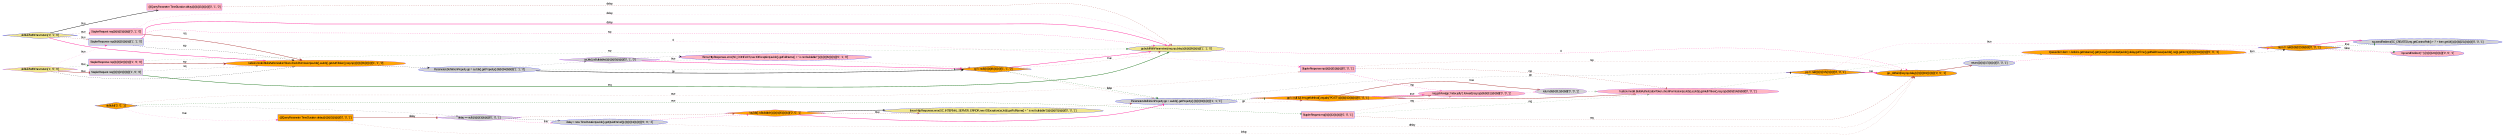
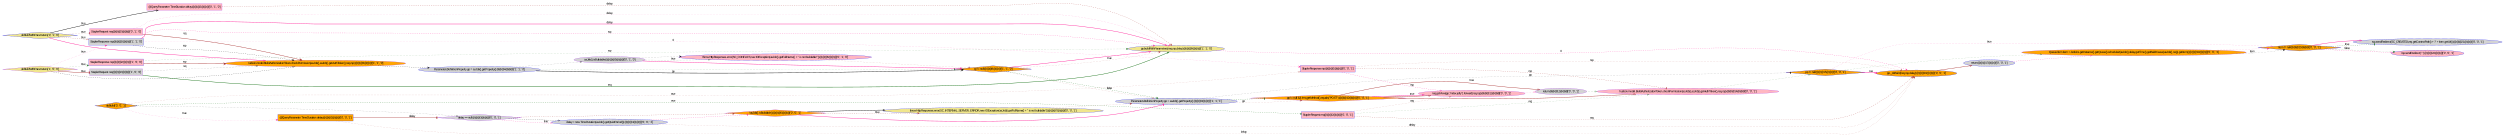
(610, 60) -> (610, 60)
